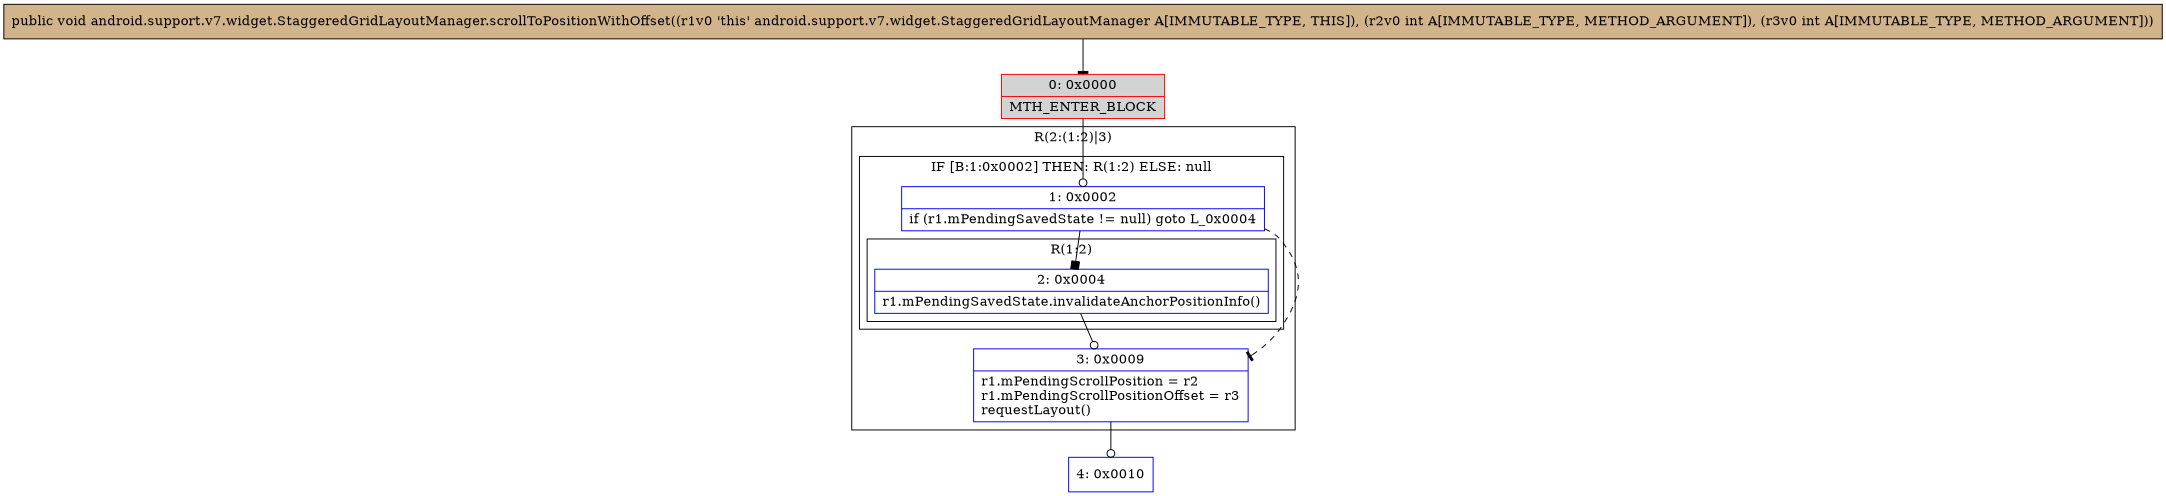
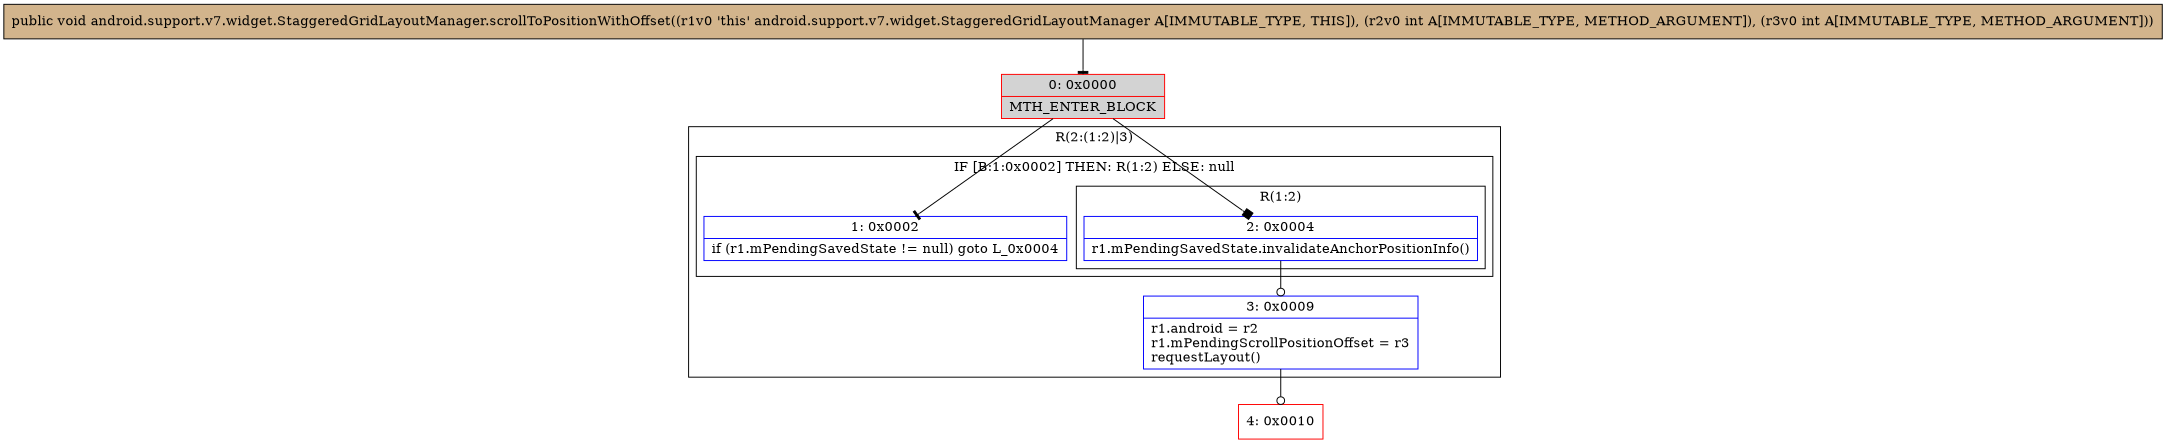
(1083, 149) -> (986, 166)
(1078, 245) -> (1178, 165)
(1297, 293) -> none
(1090, 381) -> (1205, 329)
(1111, 475) -> (1281, 422)
